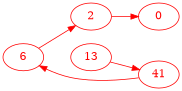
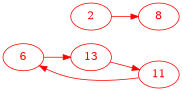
(159, 17) -> (159, 17)
(54, 39) -> (54, 57)
(159, 75) -> (159, 75)
